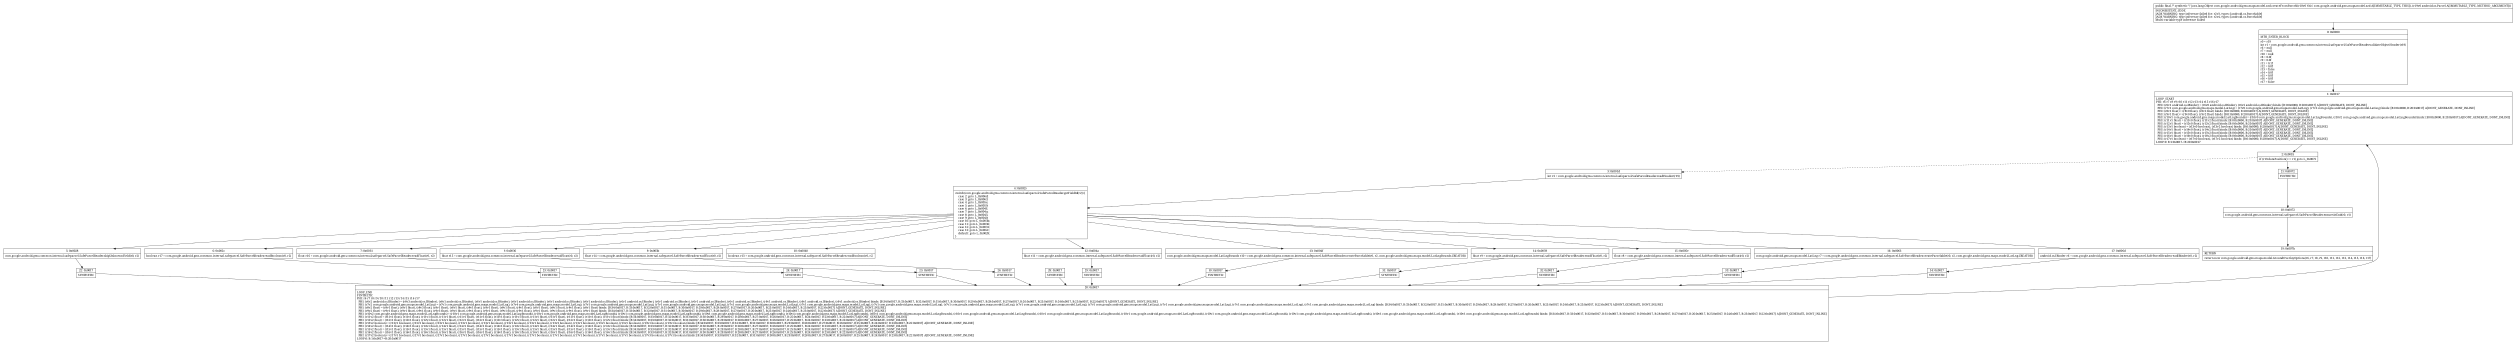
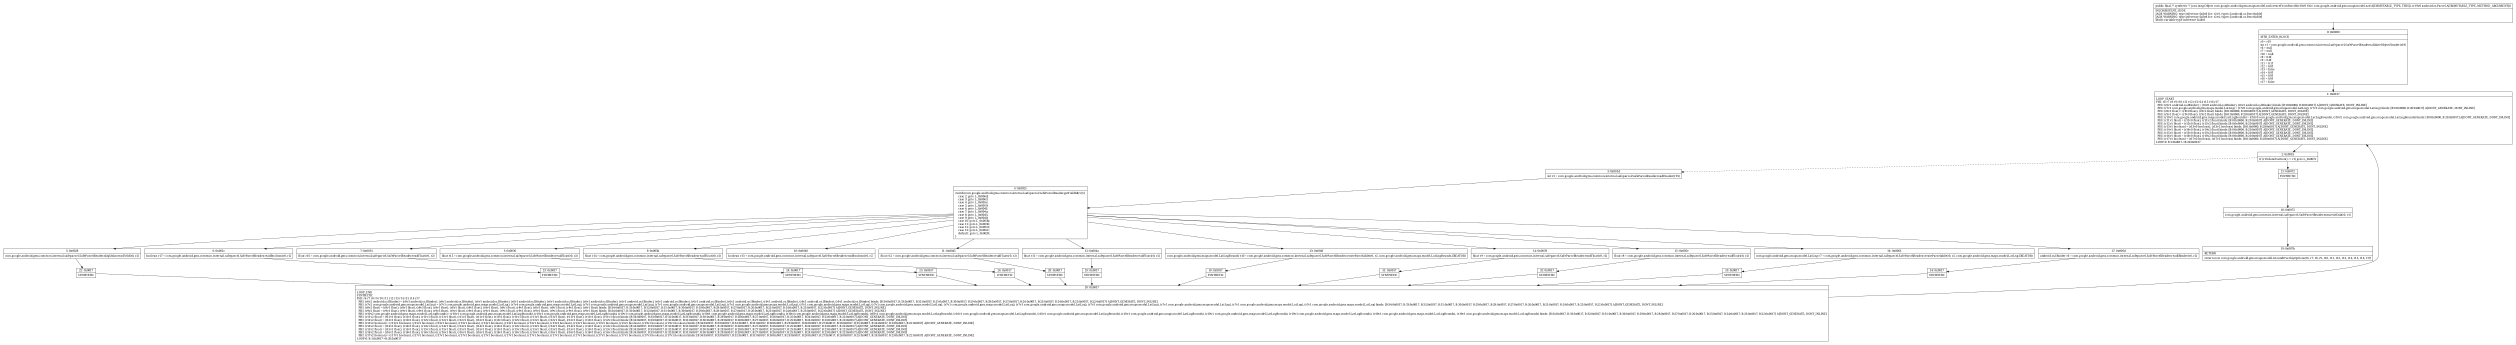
none -> (949, 254)
